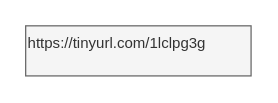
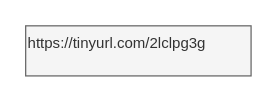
(134, 43) -> (134, 43)
